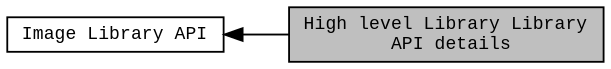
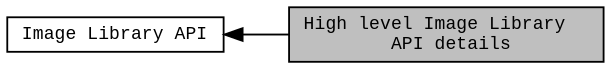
(446, 35) -> (446, 35)
